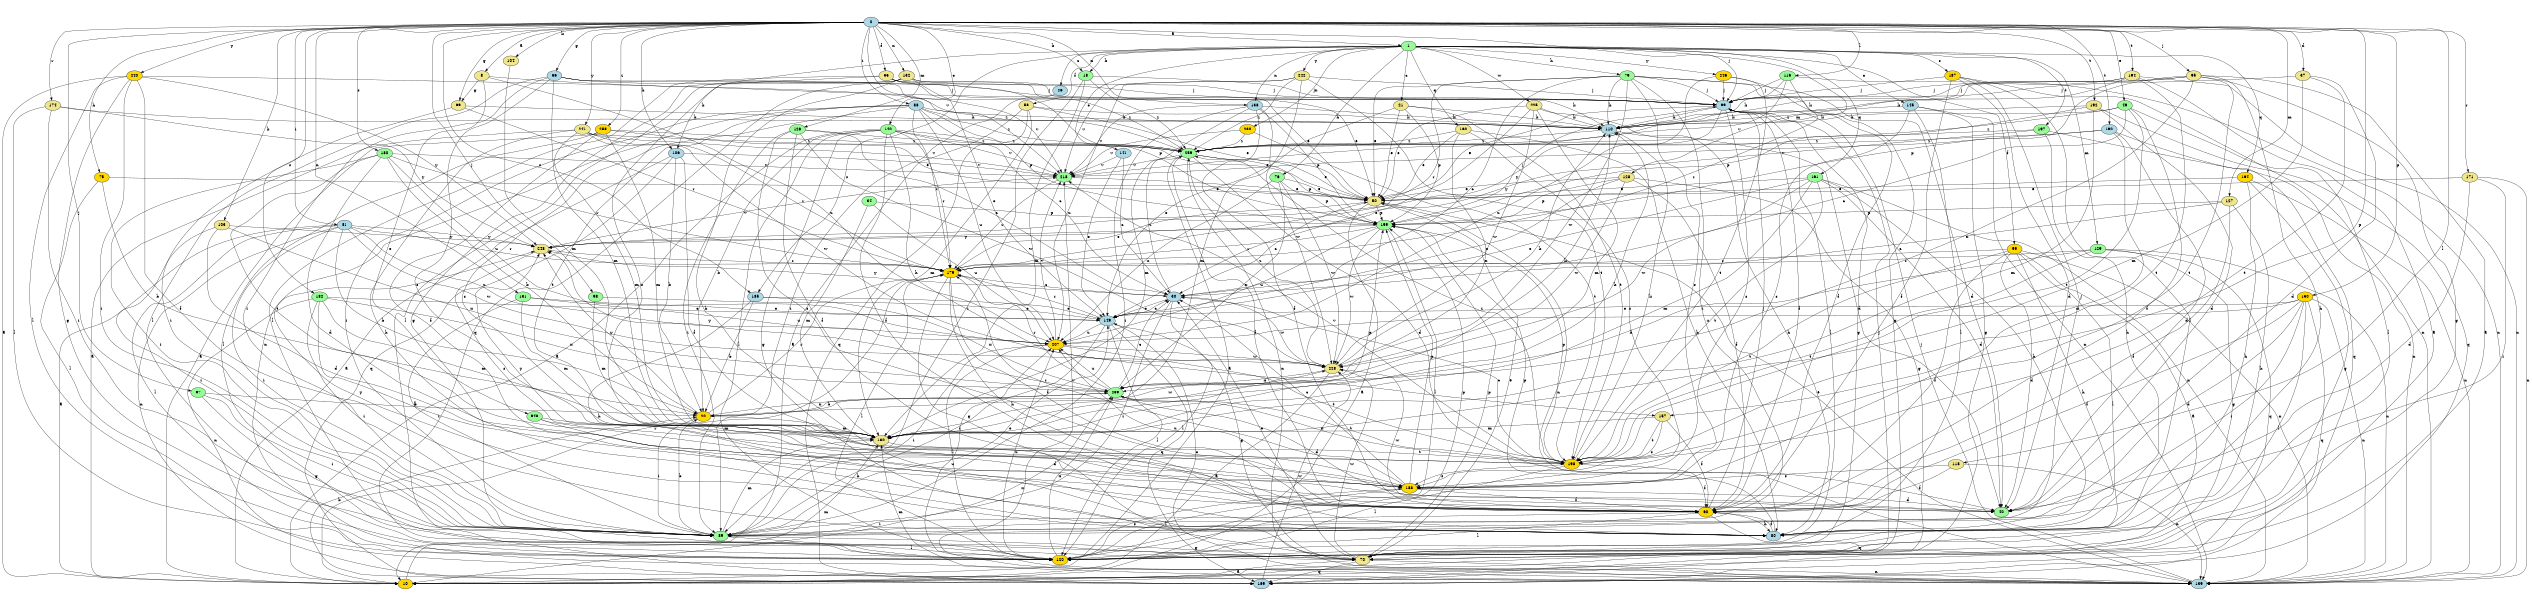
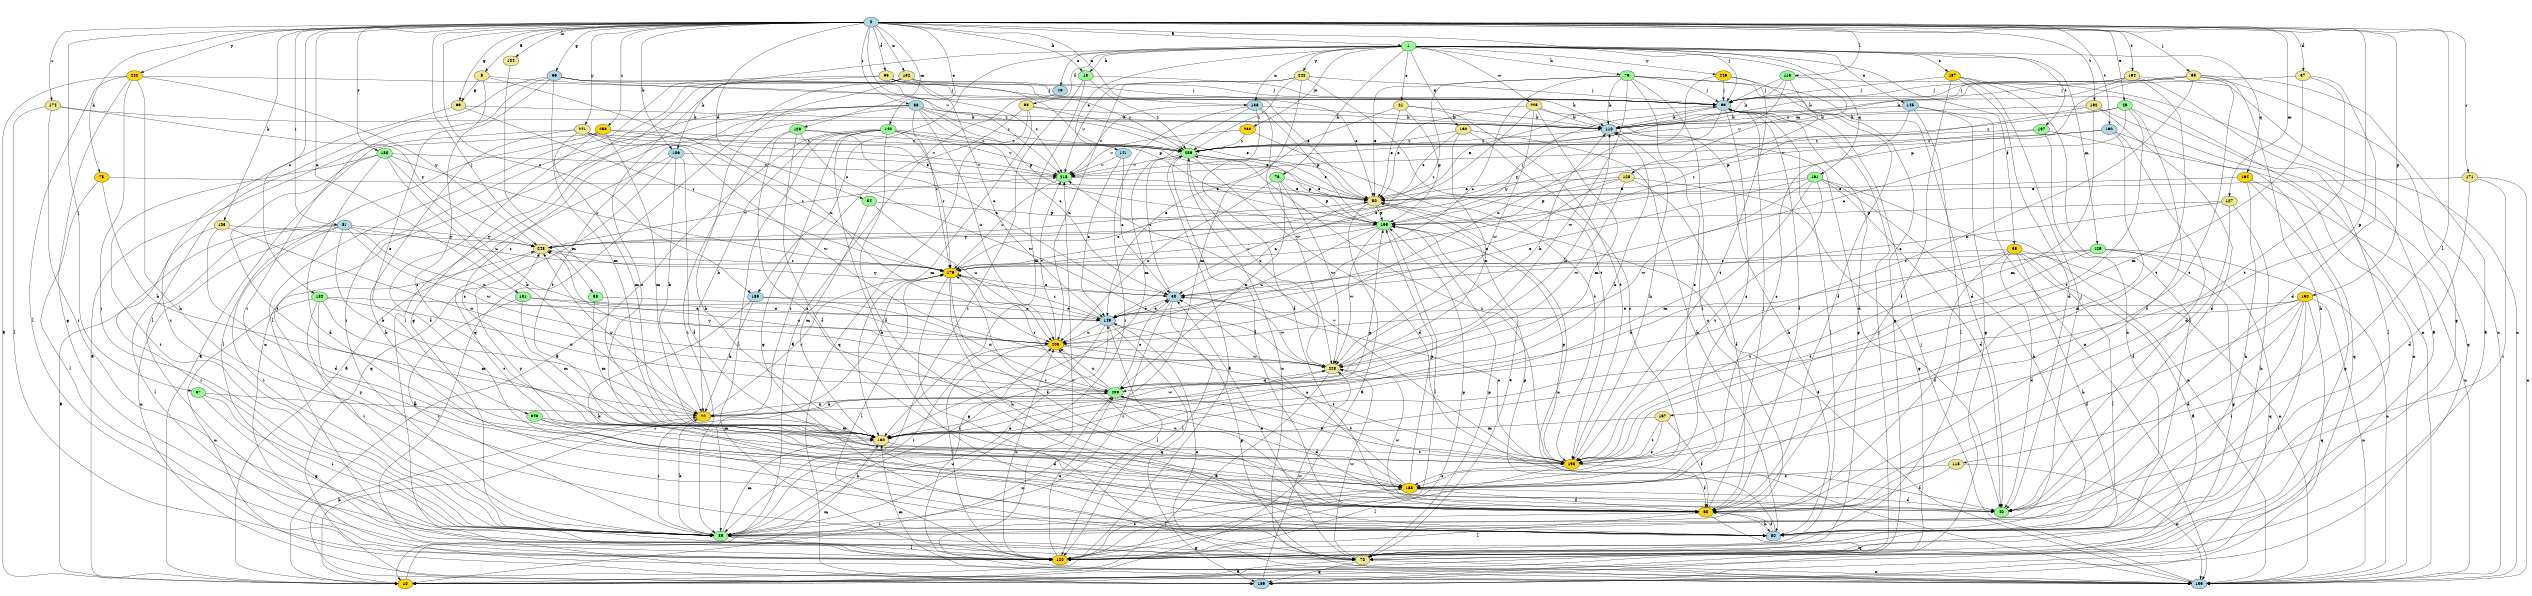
none -> (718, 111)
(181, 309) -> (181, 309)
(1056, 345) -> (1056, 345)
(1200, 370) -> (1171, 496)
